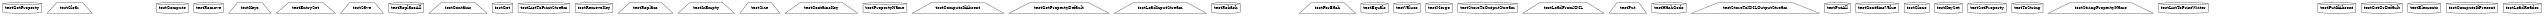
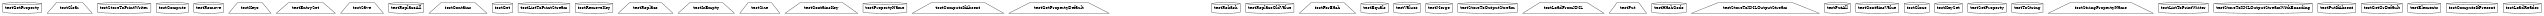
none -> (124, 8)
(1160, 8) -> none
none -> (1270, 8)
none -> (2263, 8)
